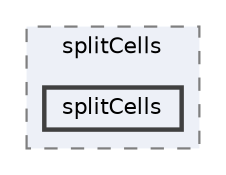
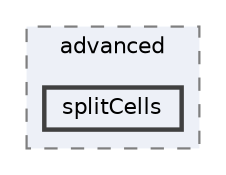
(113, 48) -> (113, 48)
